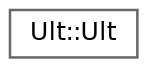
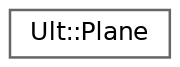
(74, 34) -> (90, 34)
